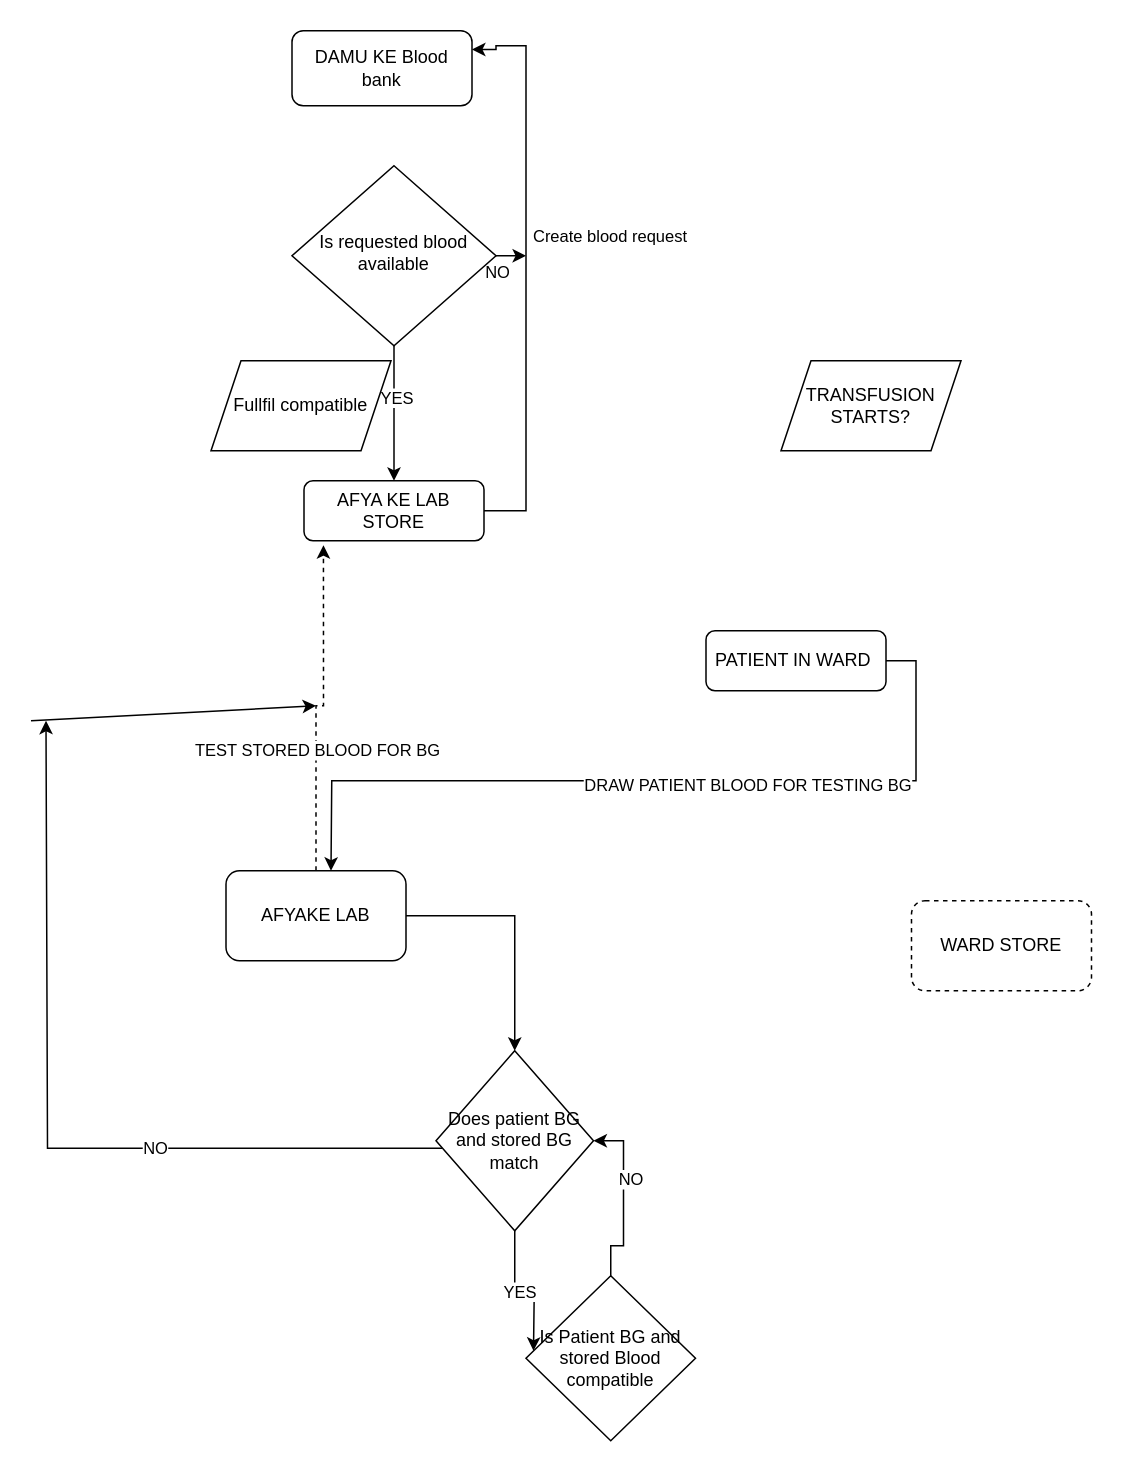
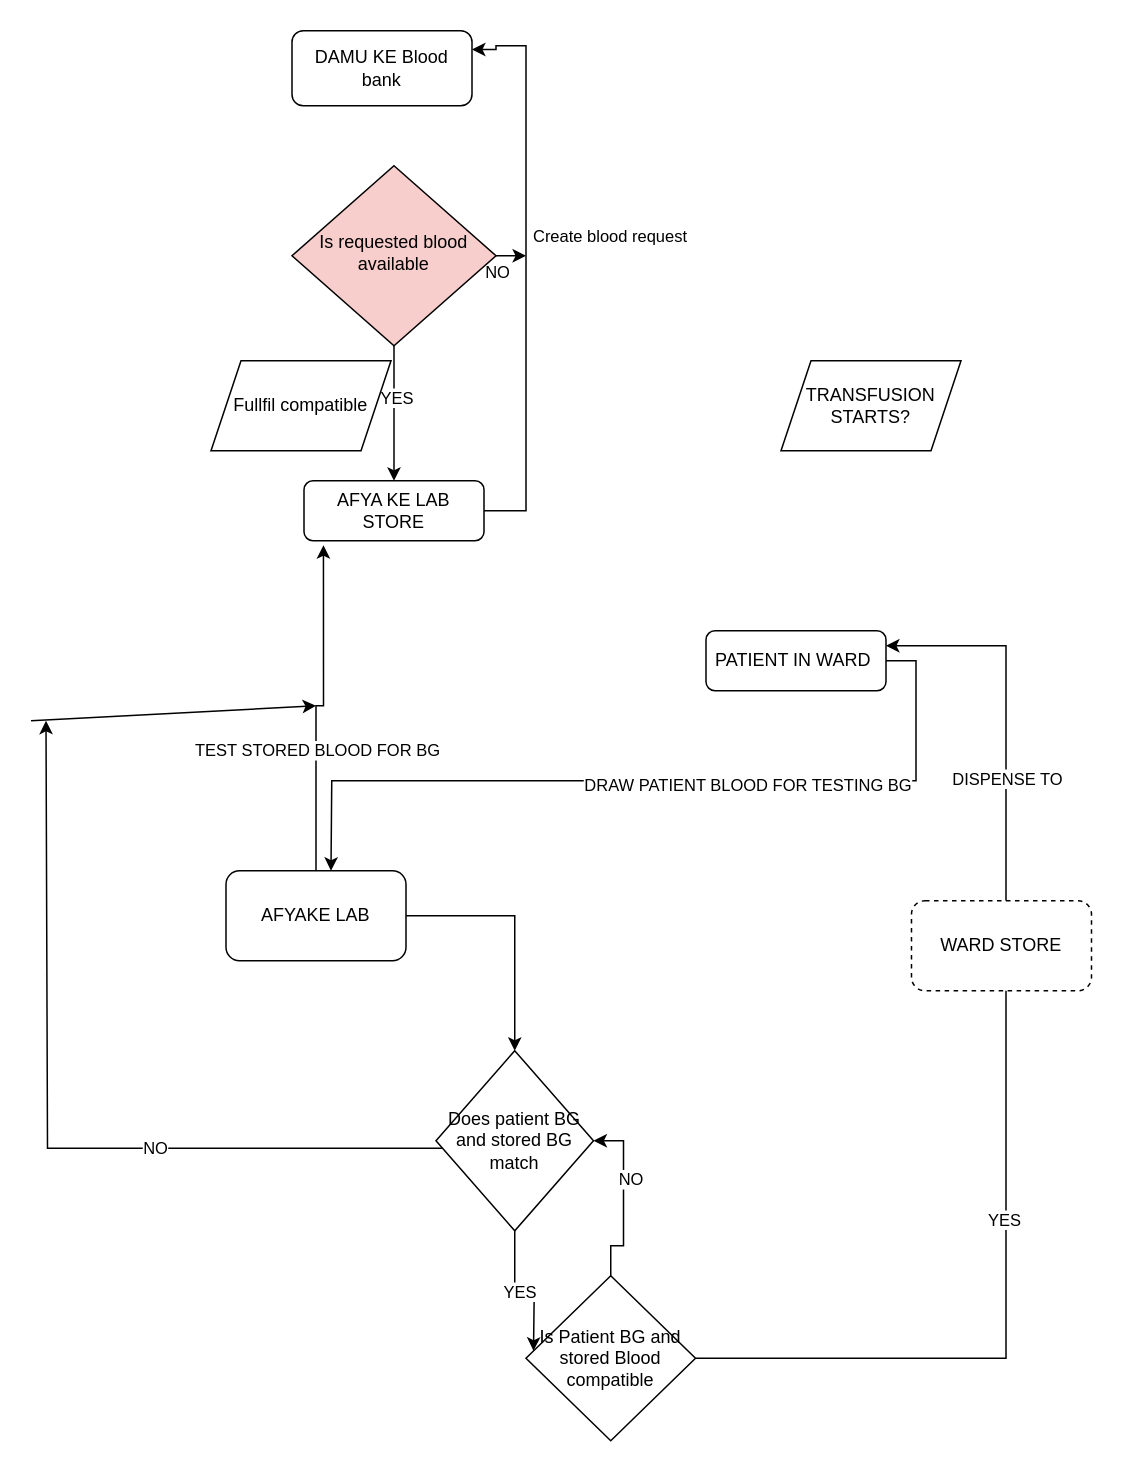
(394, 256) -> (394, 256)
(323, 651) -> (323, 651)
none -> (1006, 1329)
